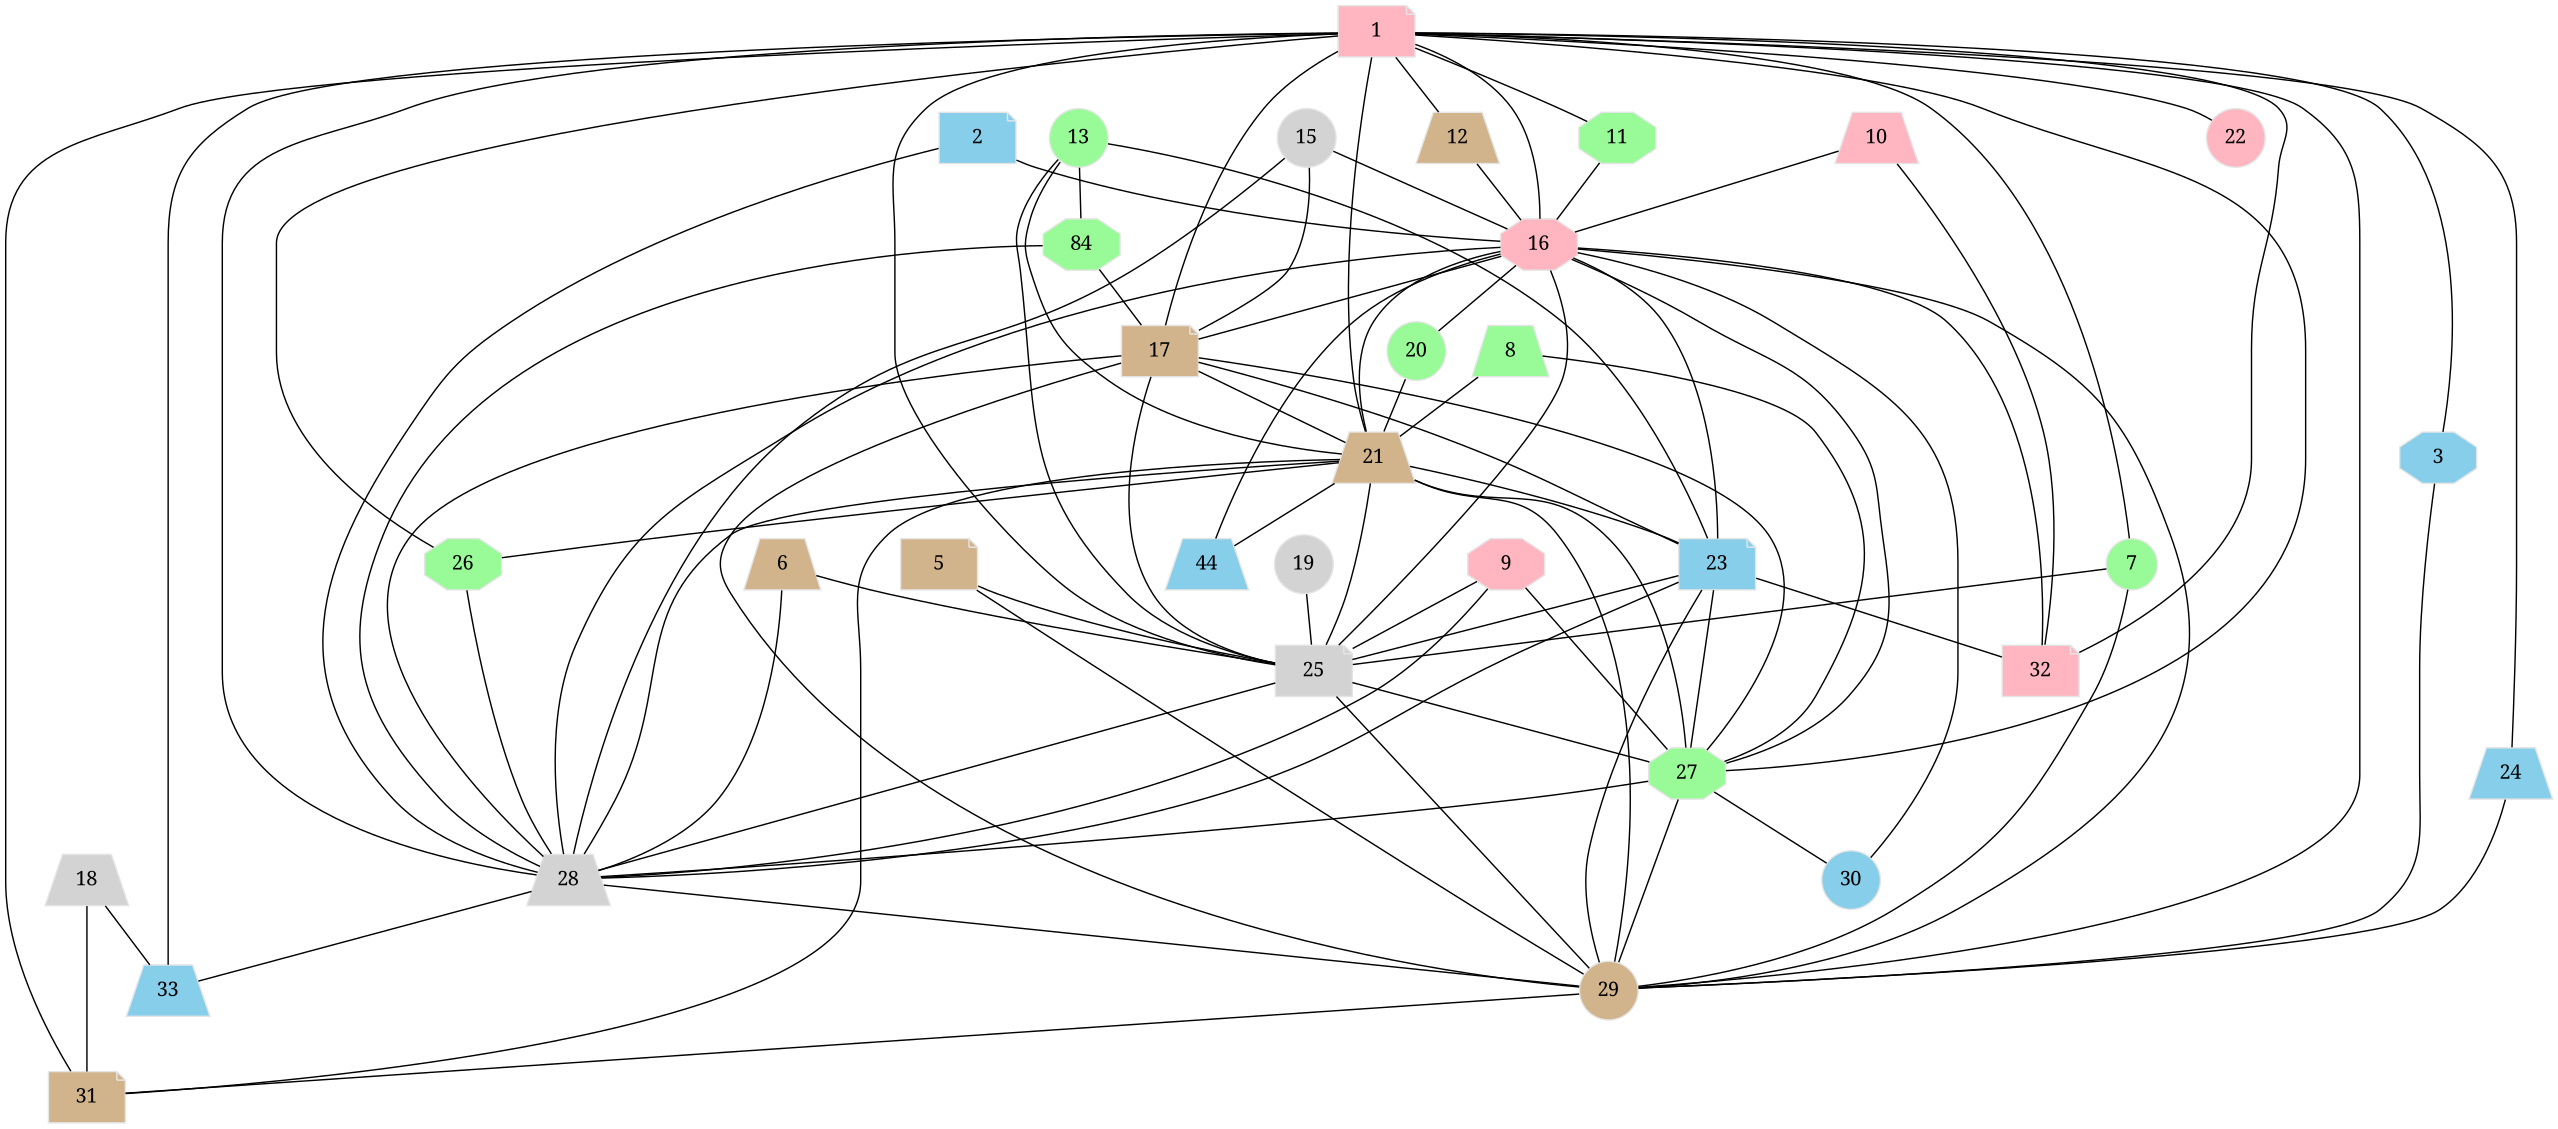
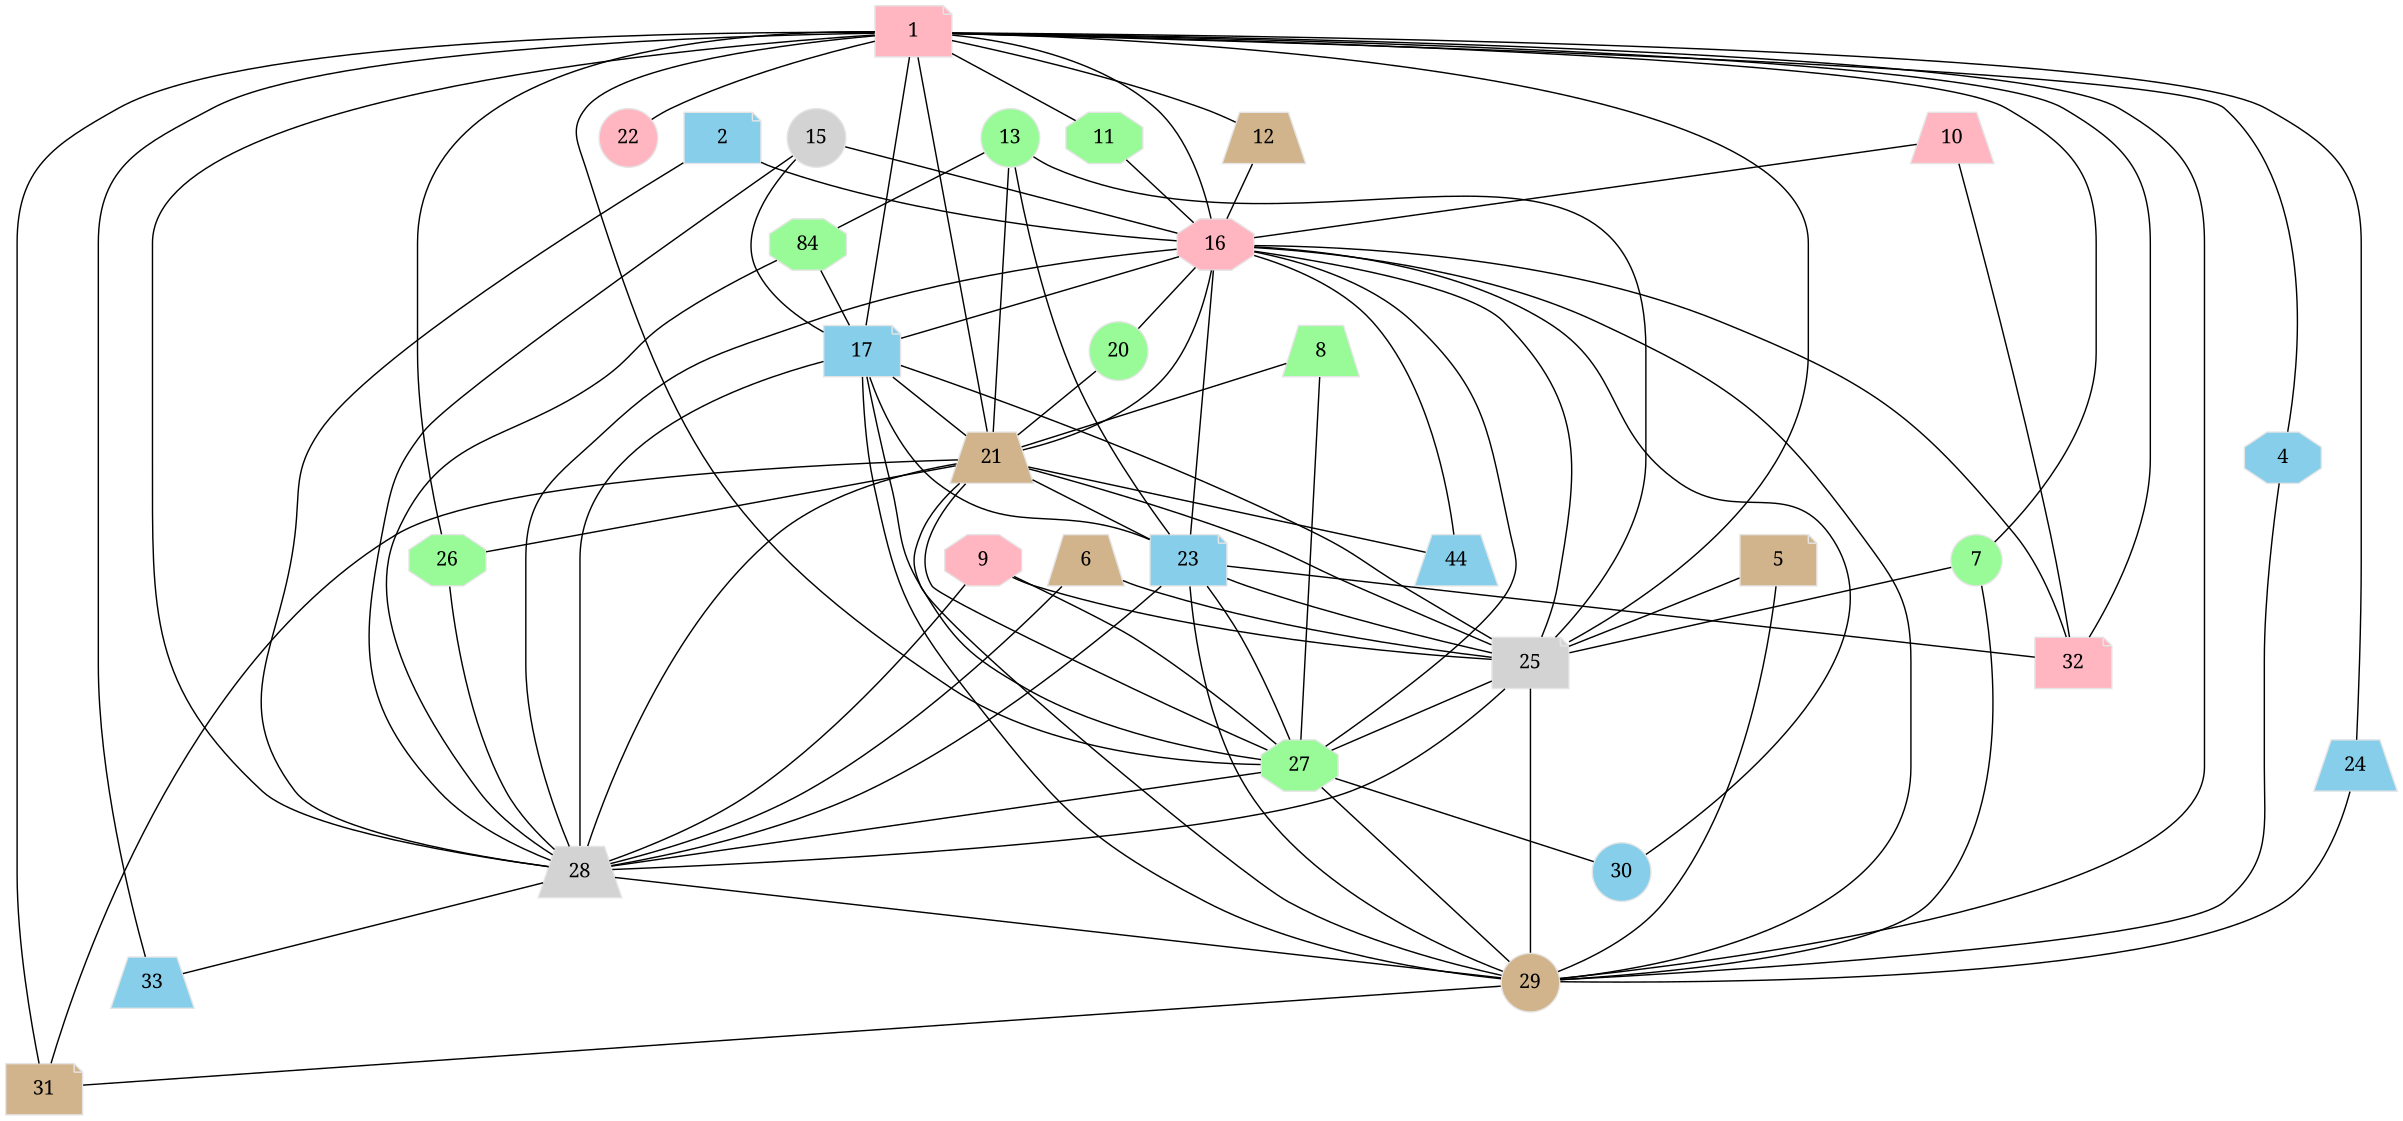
(1160, 351) -> (862, 351)
(2438, 458) -> (2283, 458)
(1304, 564) -> none
(87, 880) -> none
